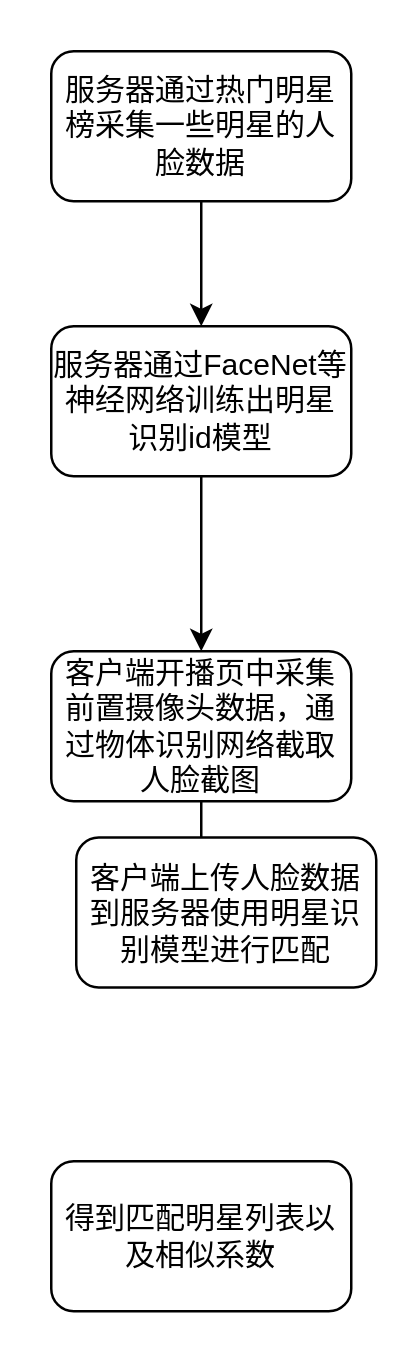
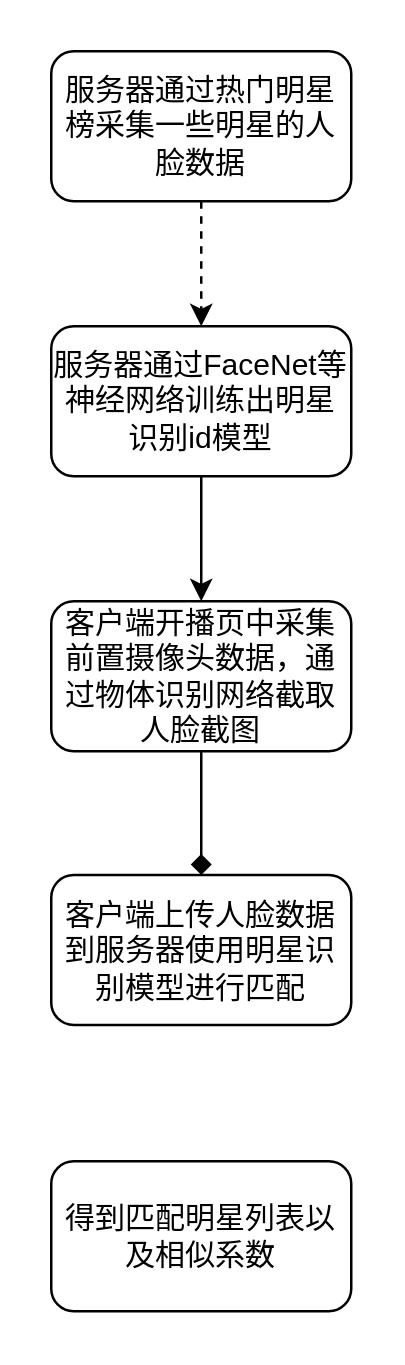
(201, 257) -> (201, 257)
(201, 726) -> (201, 676)
(226, 913) -> (201, 950)
